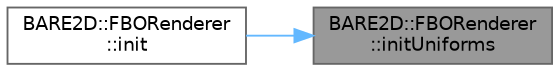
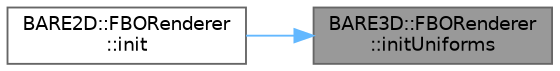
(433, 36) -> (433, 36)
